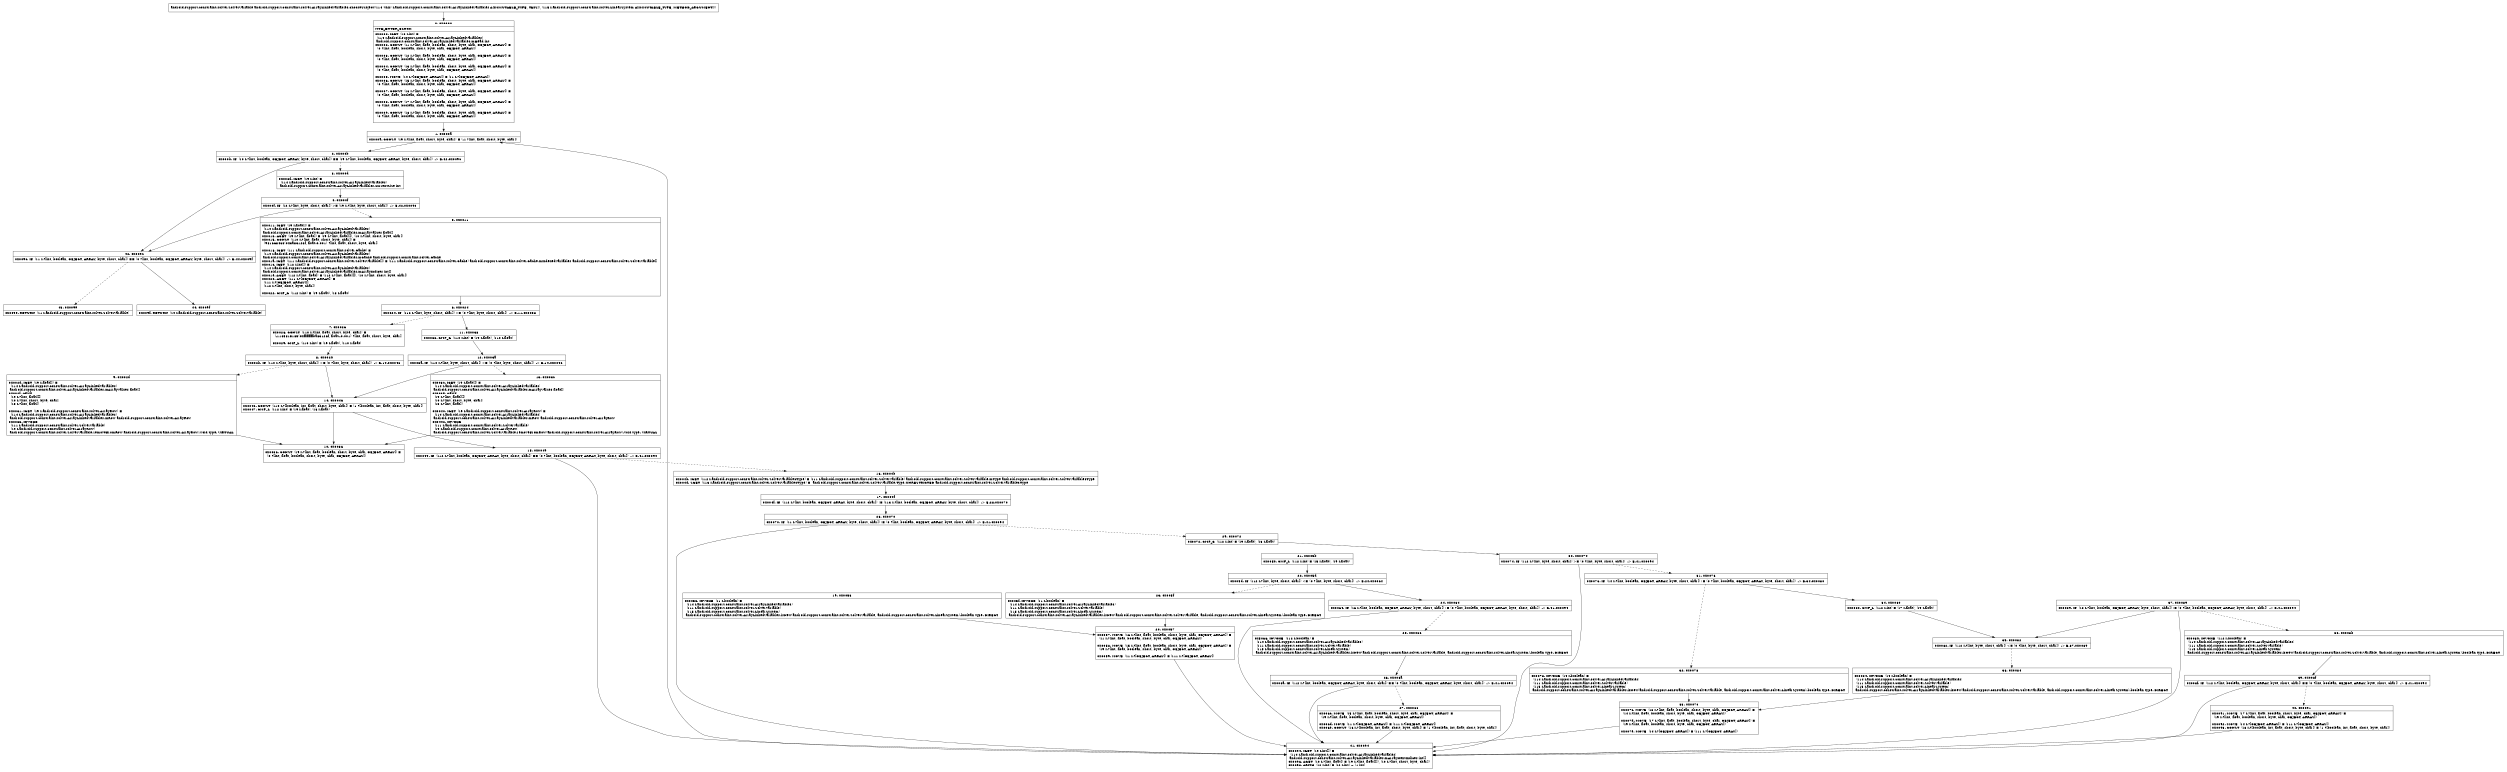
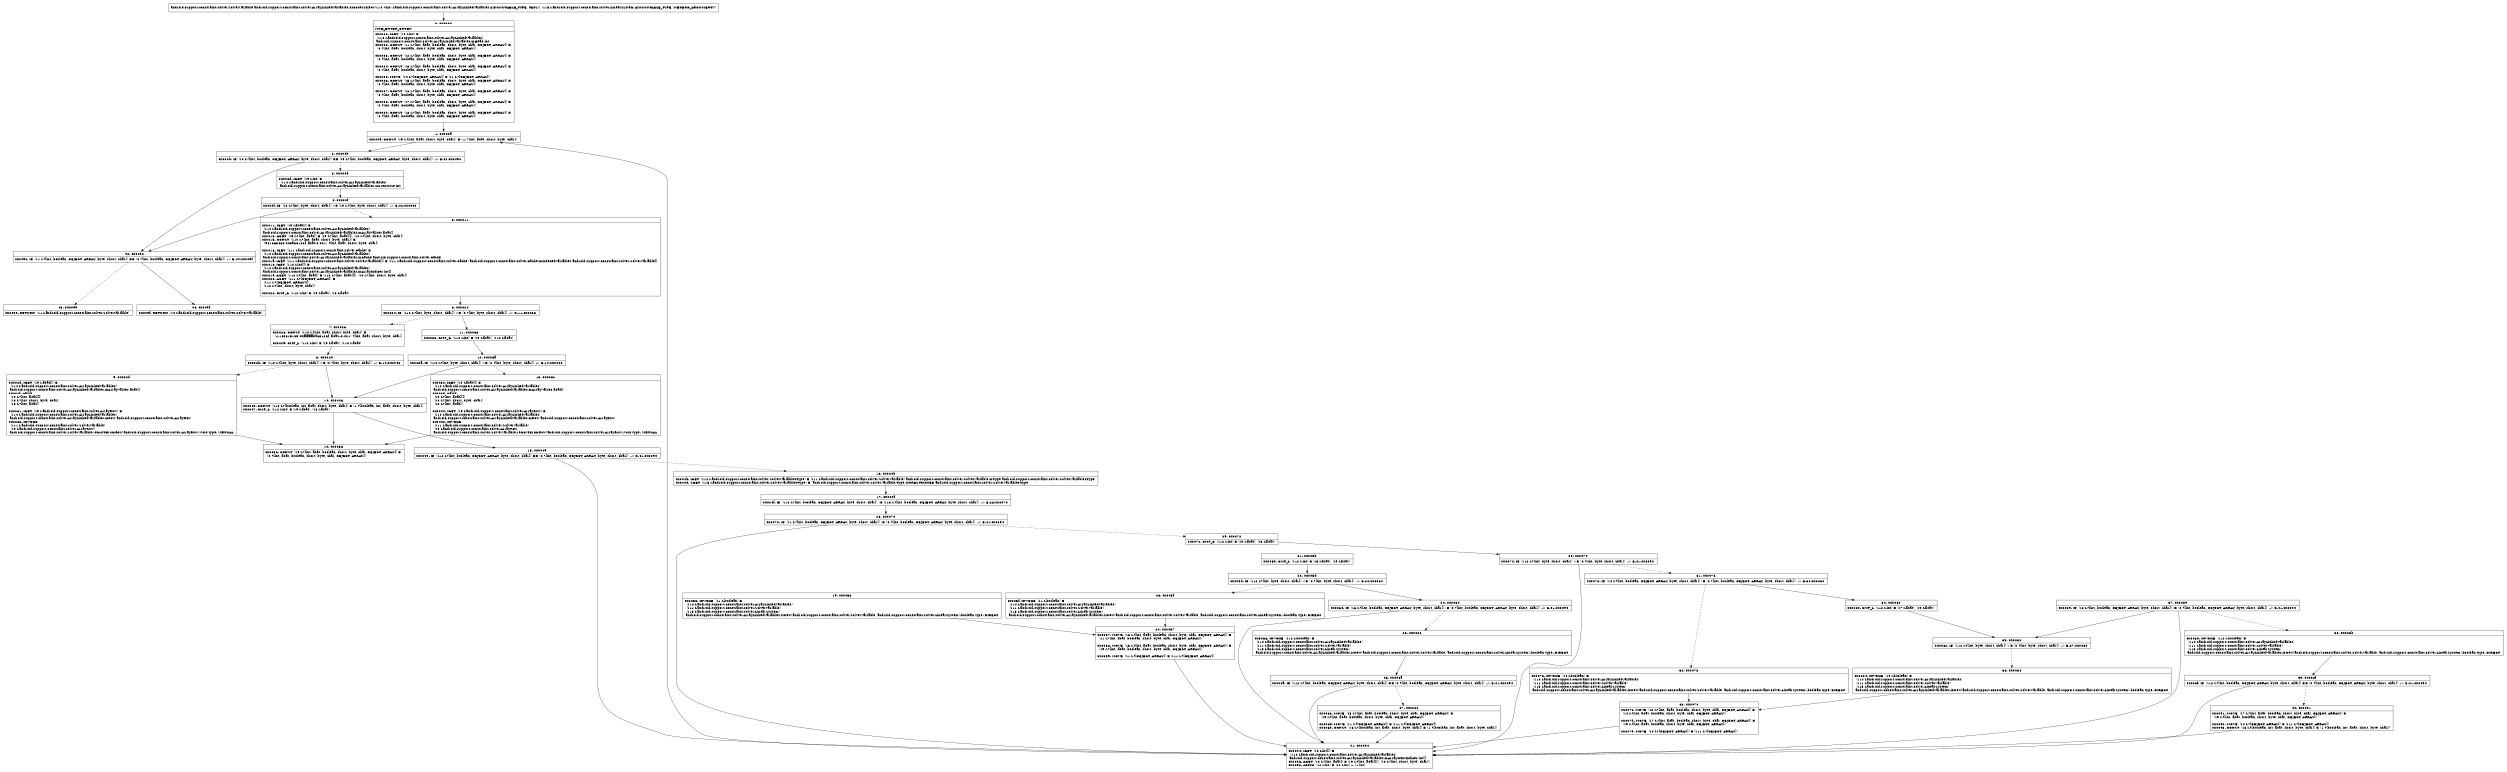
(393, 29) -> (393, 29)
